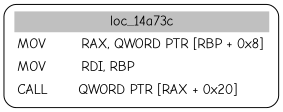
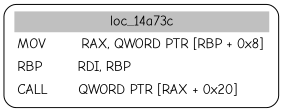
(76, 67) -> (74, 67)
